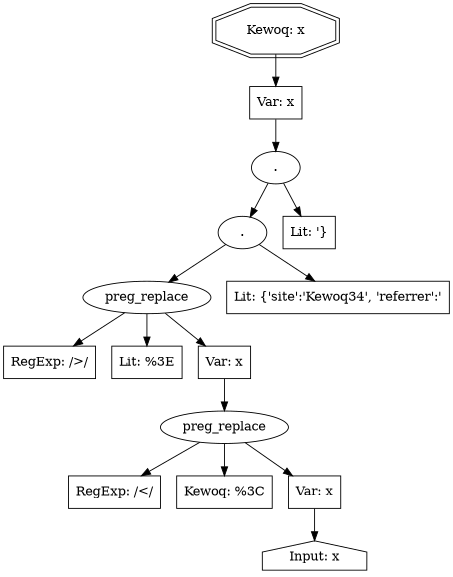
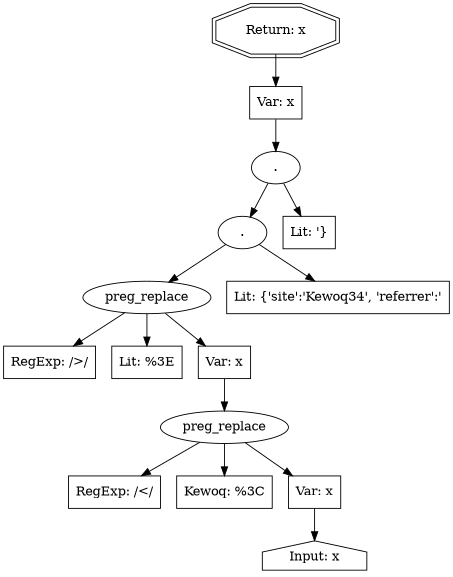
(276, 31) -> (276, 31)
